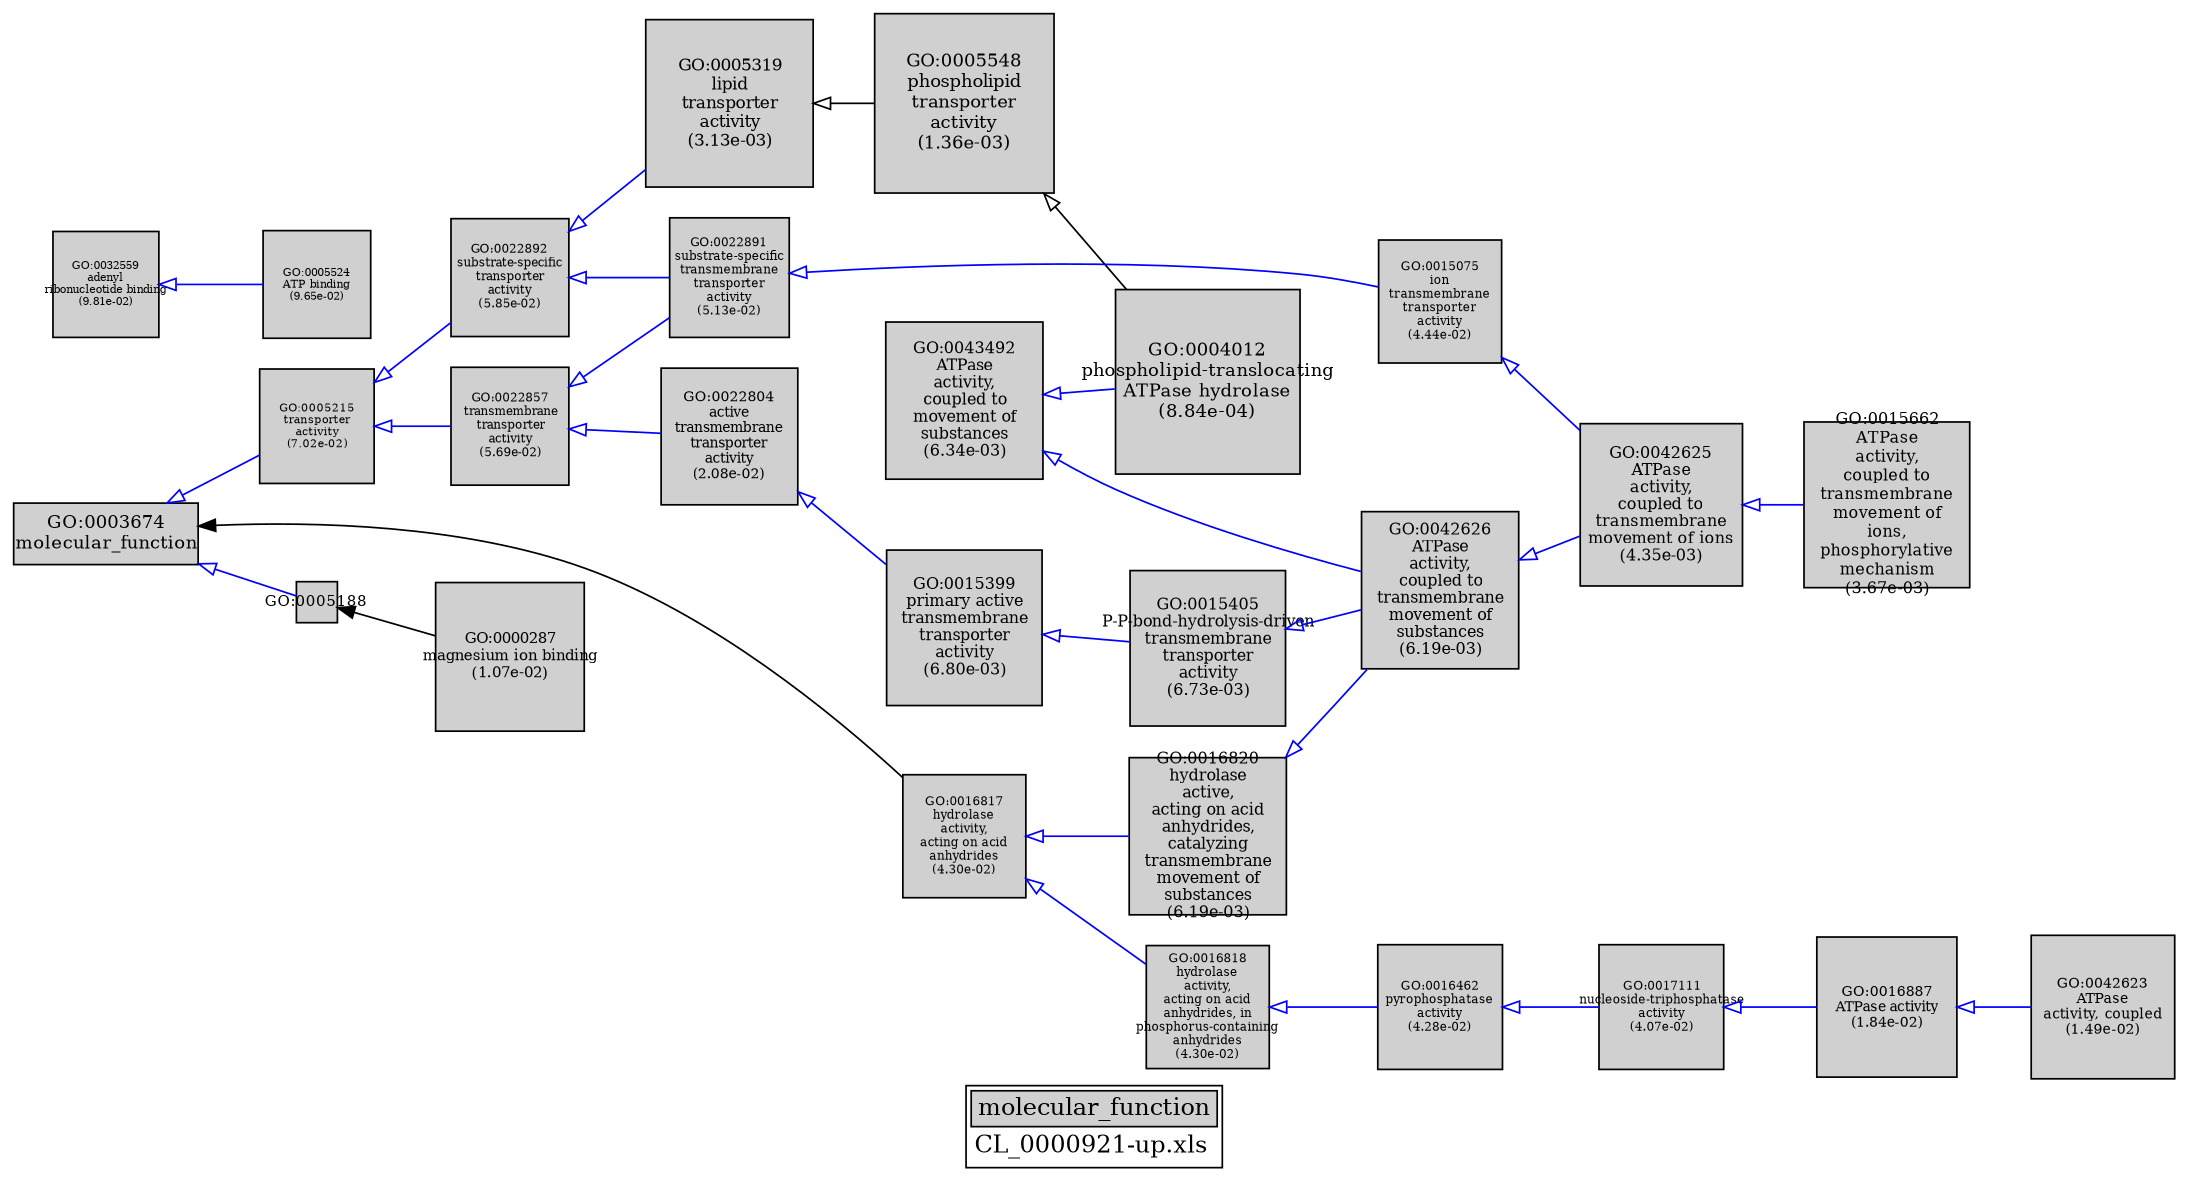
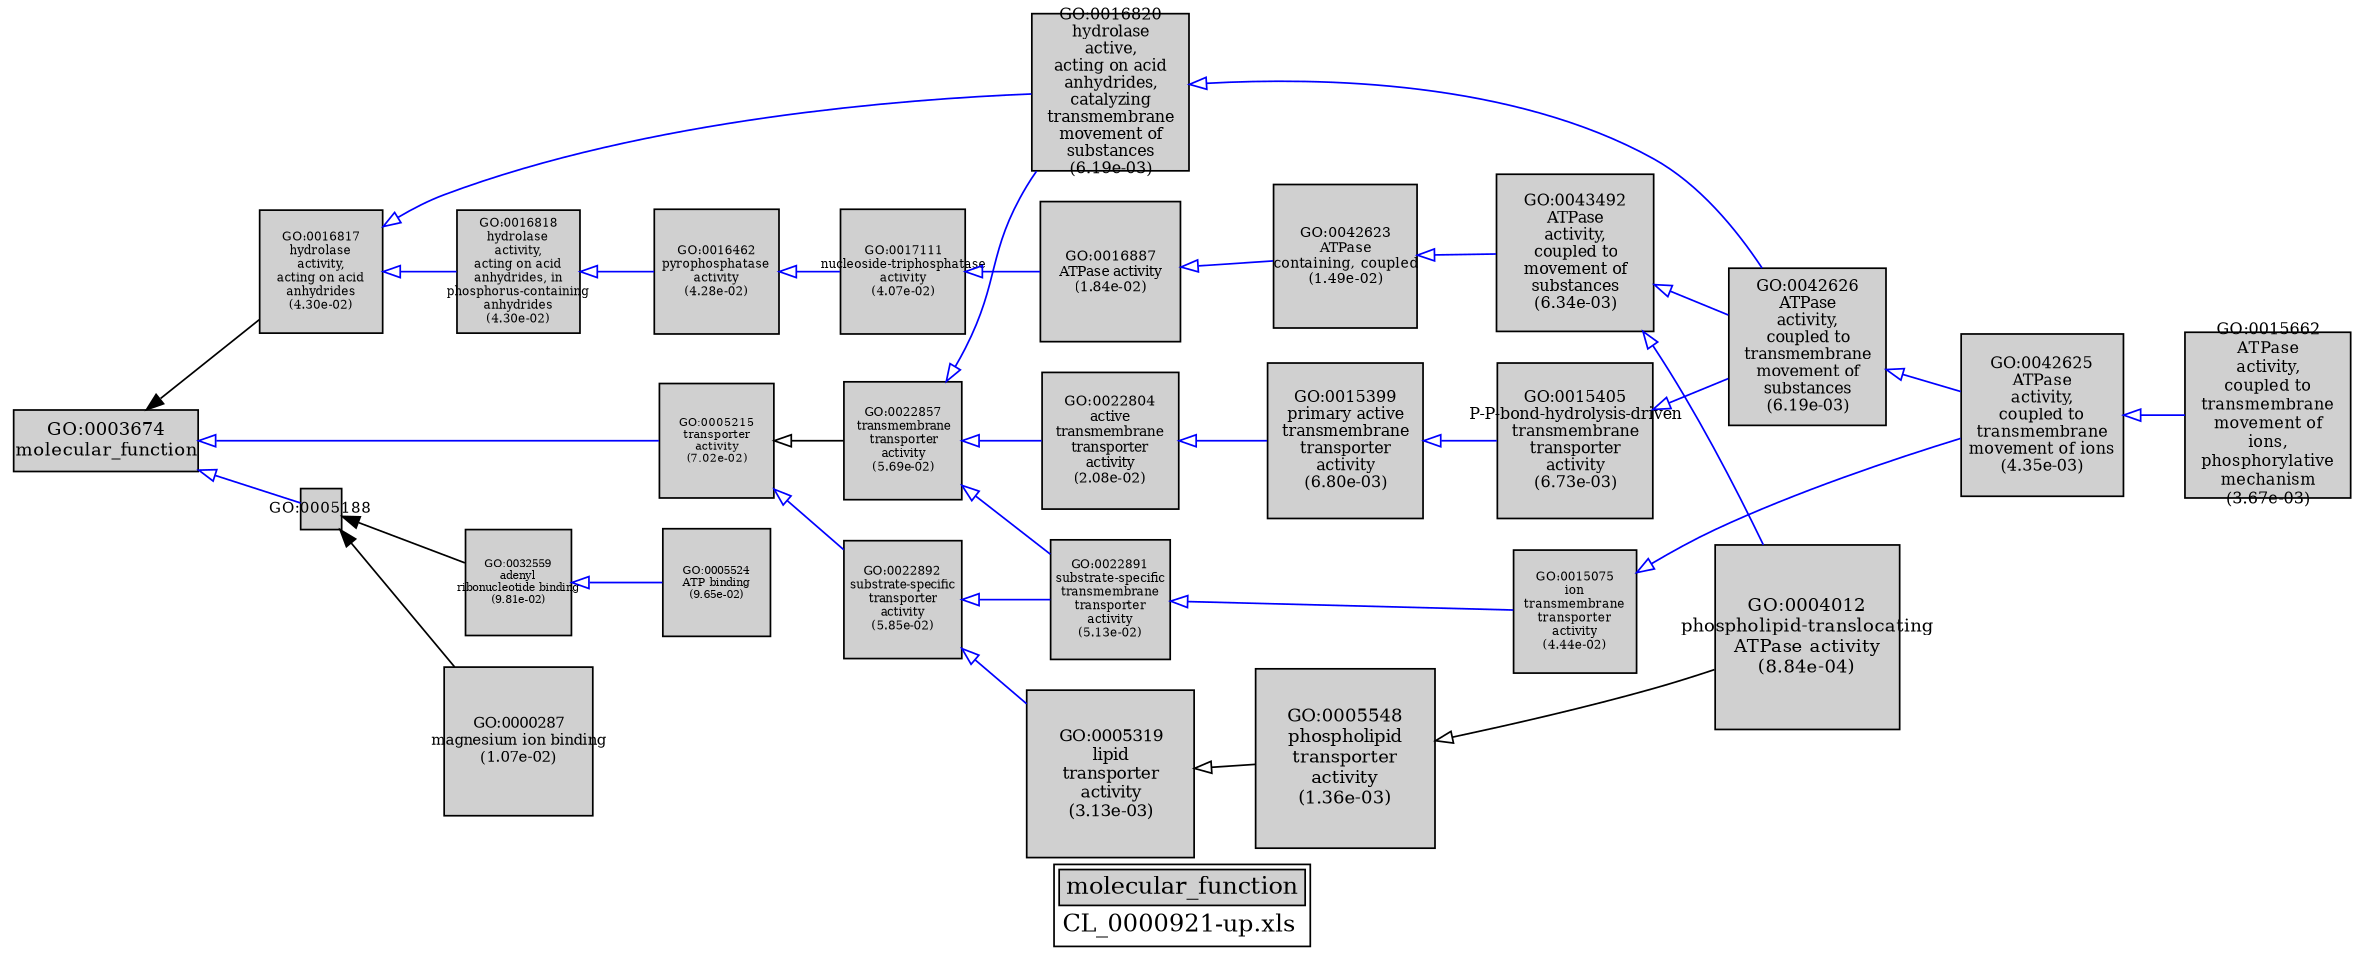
none -> (1465, 254)
none -> (997, 258)
(1208, 391) -> (1807, 646)
(421, 426) -> (818, 441)
none -> (412, 543)
(2103, 1014) -> (1346, 263)
